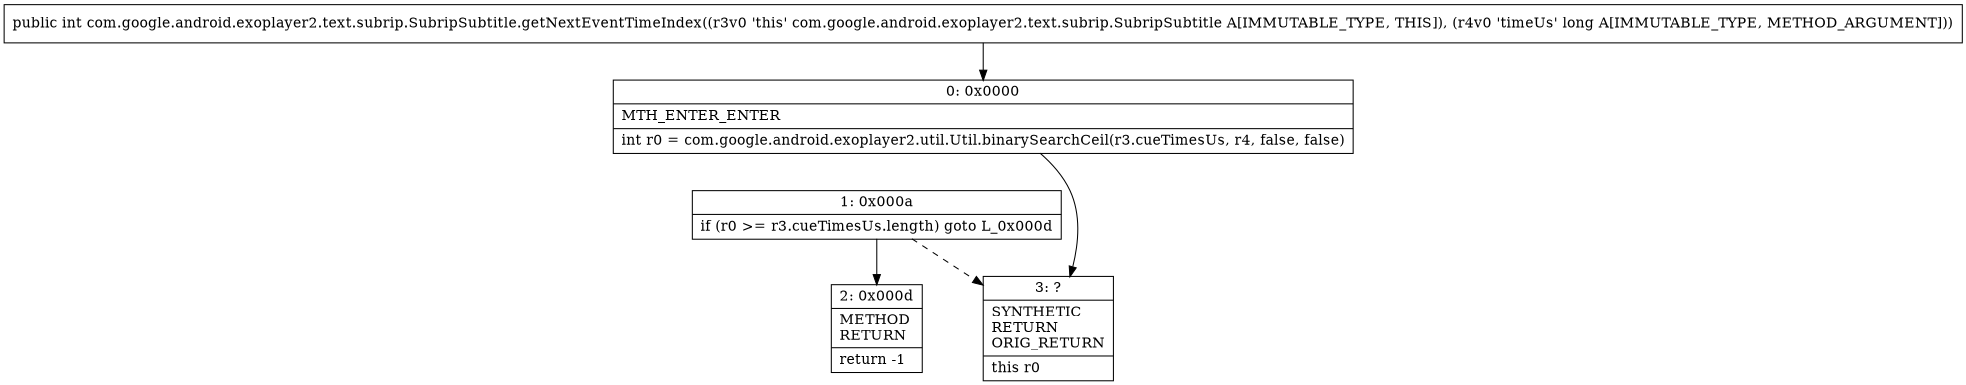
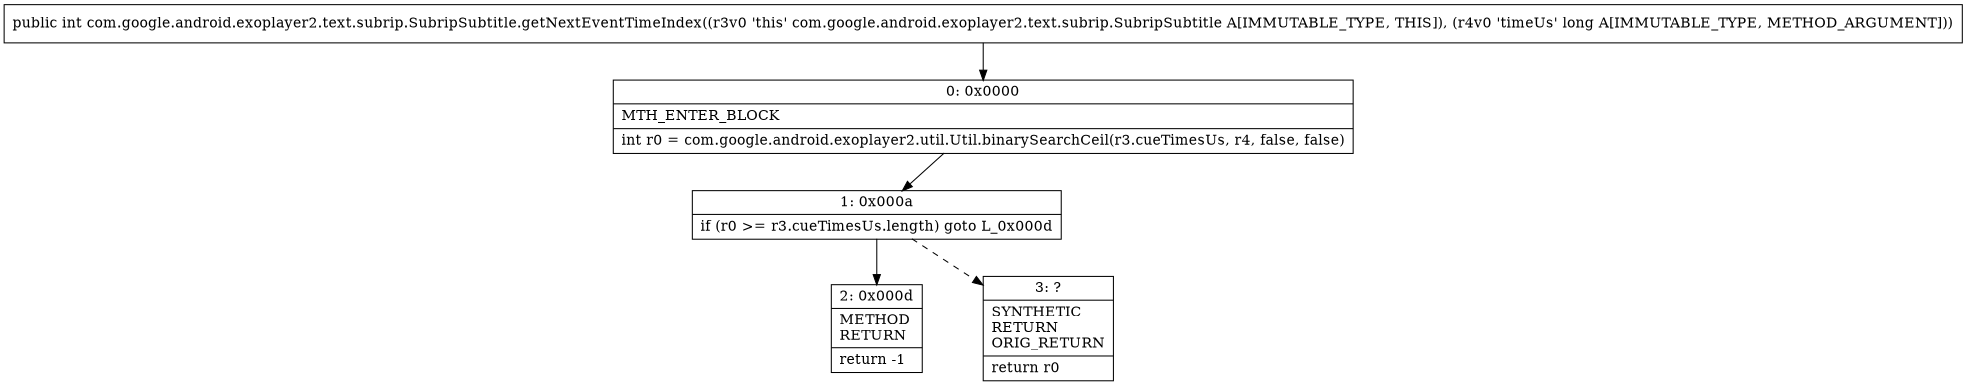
(701, 116) -> (701, 116)
(1075, 204) -> (927, 168)
(1016, 368) -> (1026, 368)
